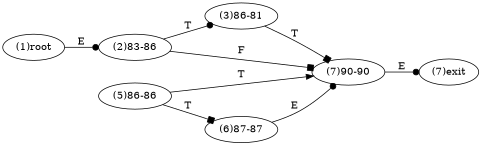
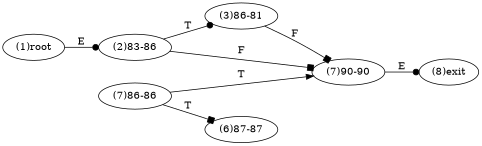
(295, 34) -> (295, 34)
(449, 72) -> (449, 72)
(135, 96) -> (135, 96)
(303, 109) -> none
